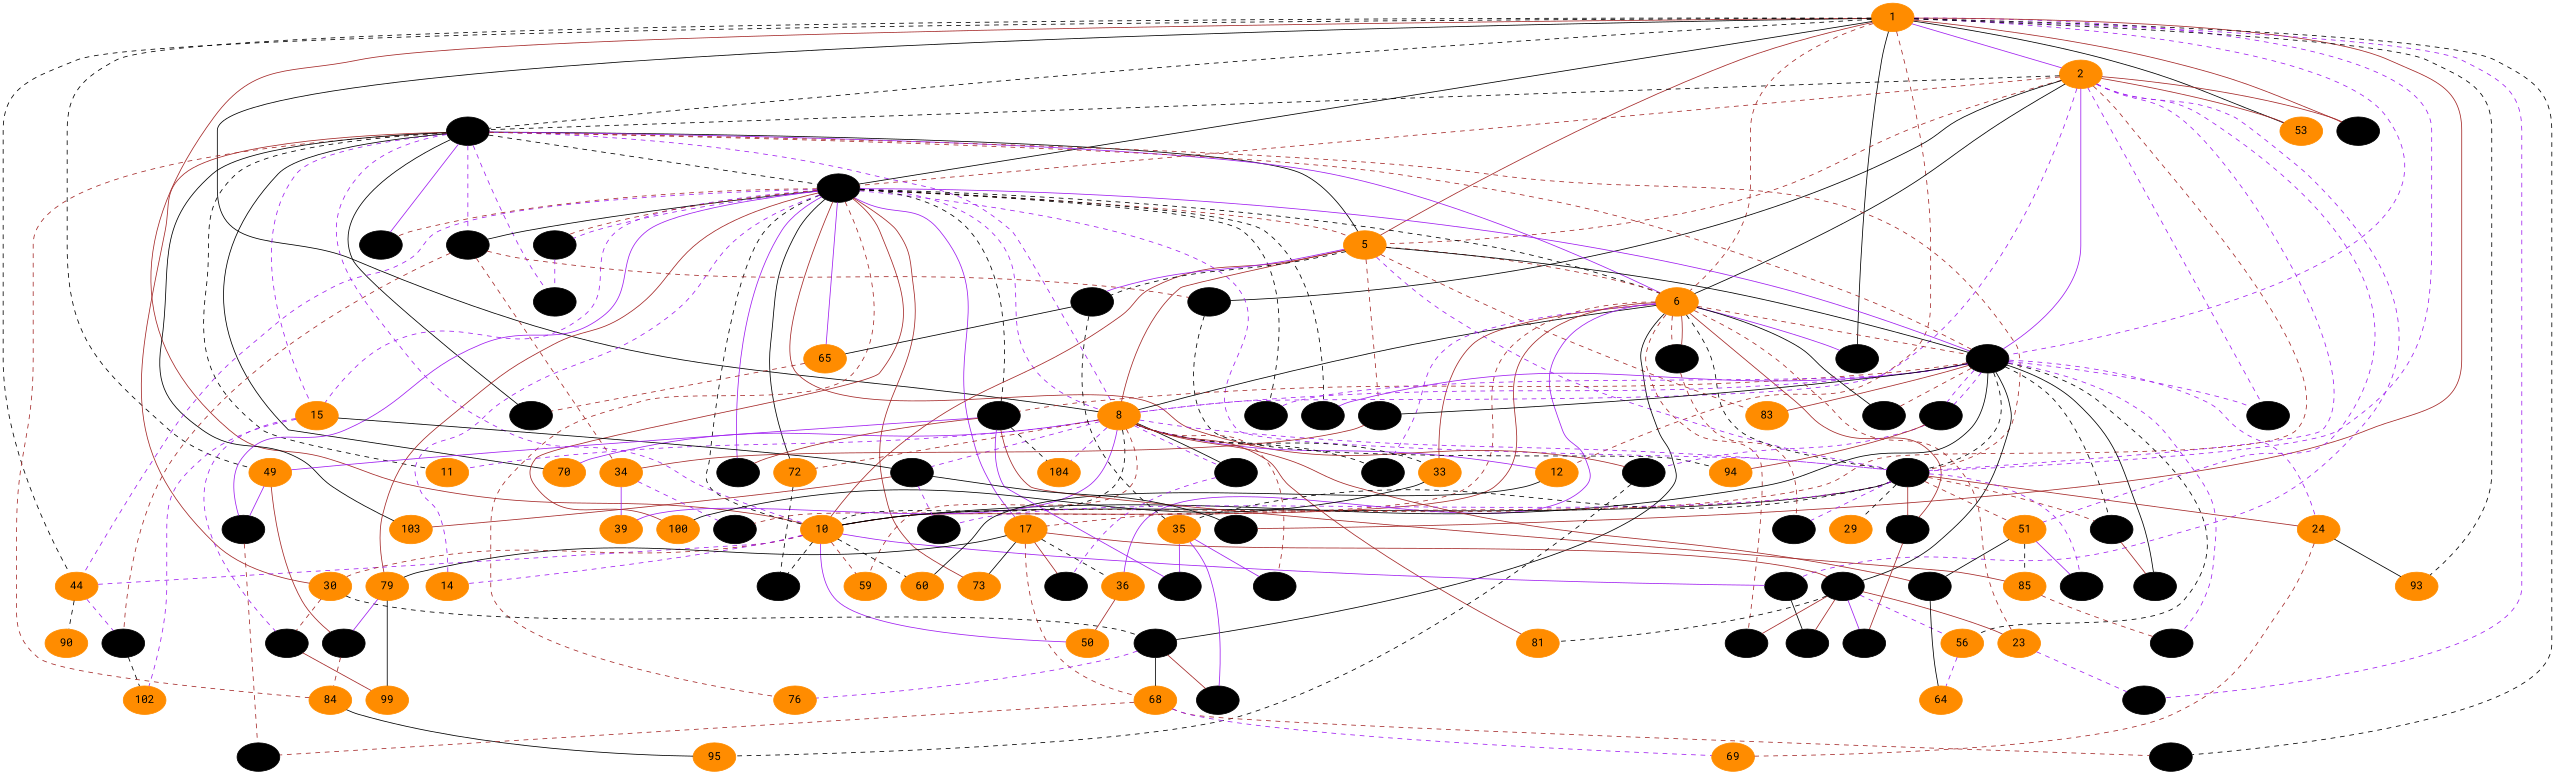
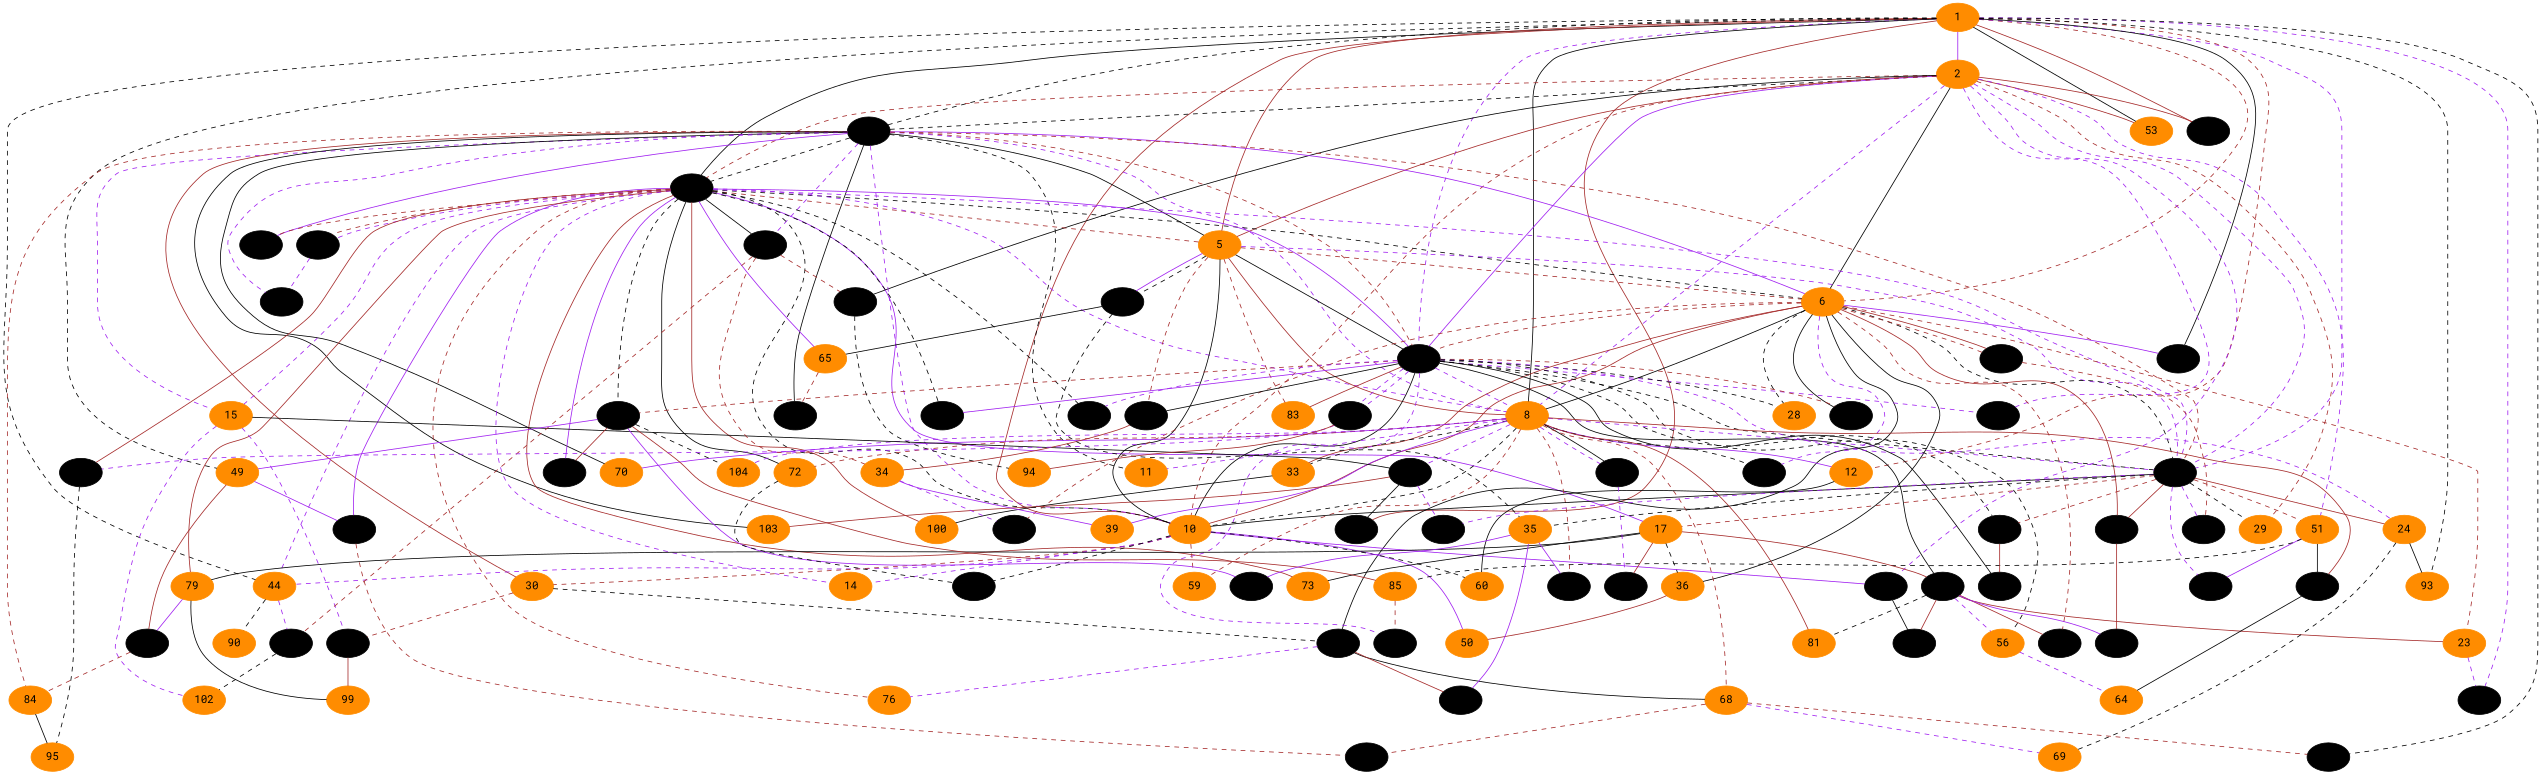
(1733, 202) -> (1578, 118)
none -> (2262, 226)
(1072, 347) -> (1180, 422)
none -> (1794, 416)
(1579, 490) -> (1903, 479)
(1051, 648) -> (1668, 484)
(2078, 737) -> (2251, 666)
